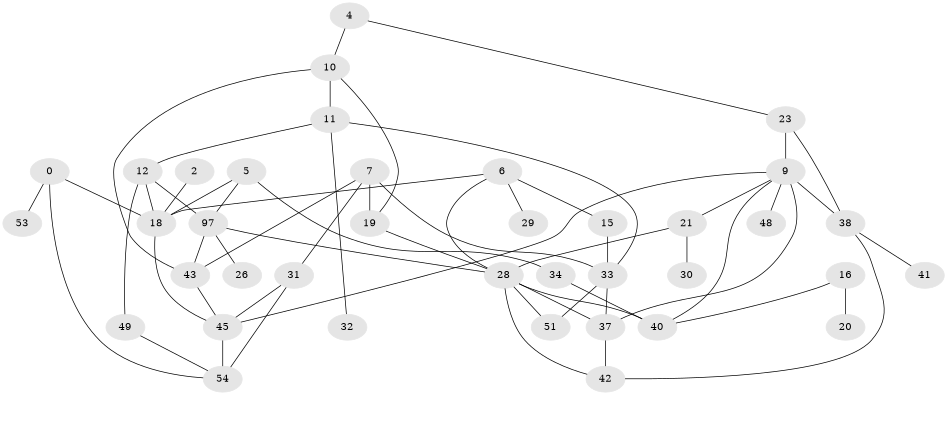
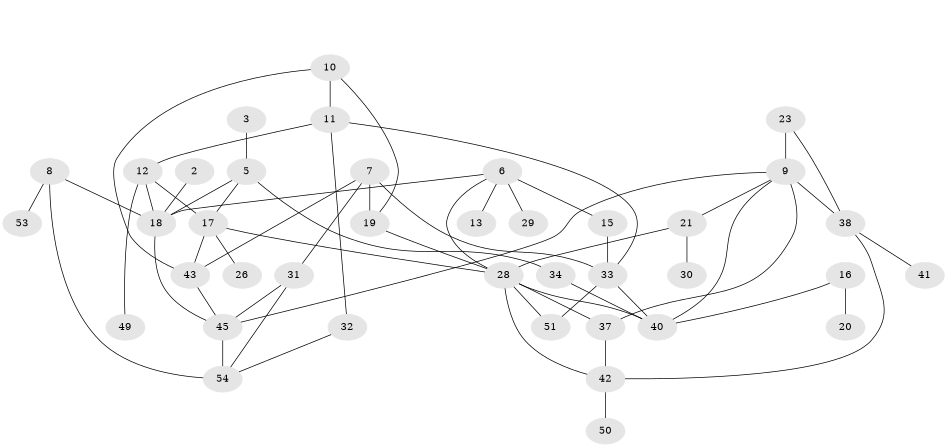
(350, 16) -> none
none -> (247, 120)
(50, 172) -> (50, 172)
(208, 223) -> (208, 223)
none -> (476, 223)
(766, 223) -> none
(607, 296) -> (633, 301)
(174, 353) -> (285, 353)
none -> (606, 431)
